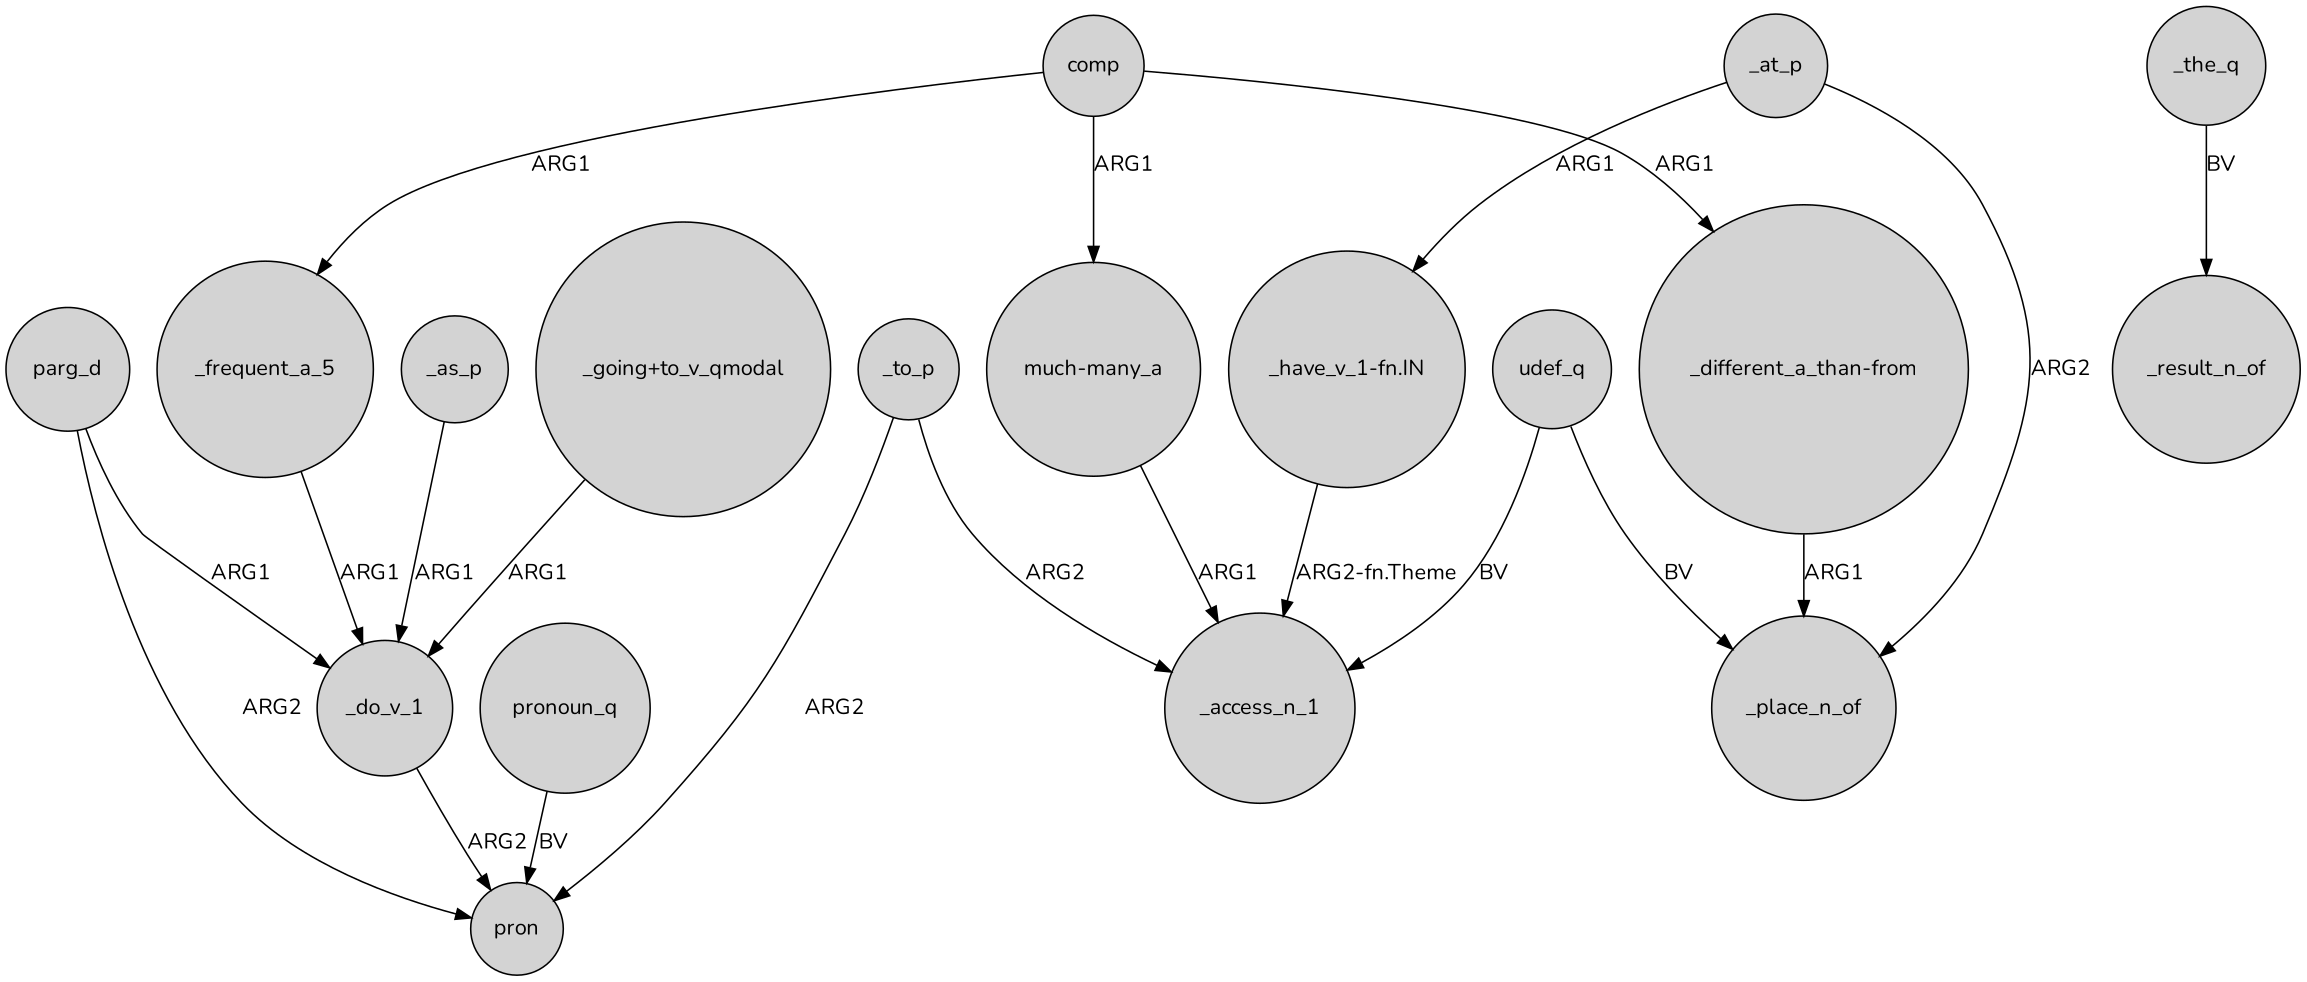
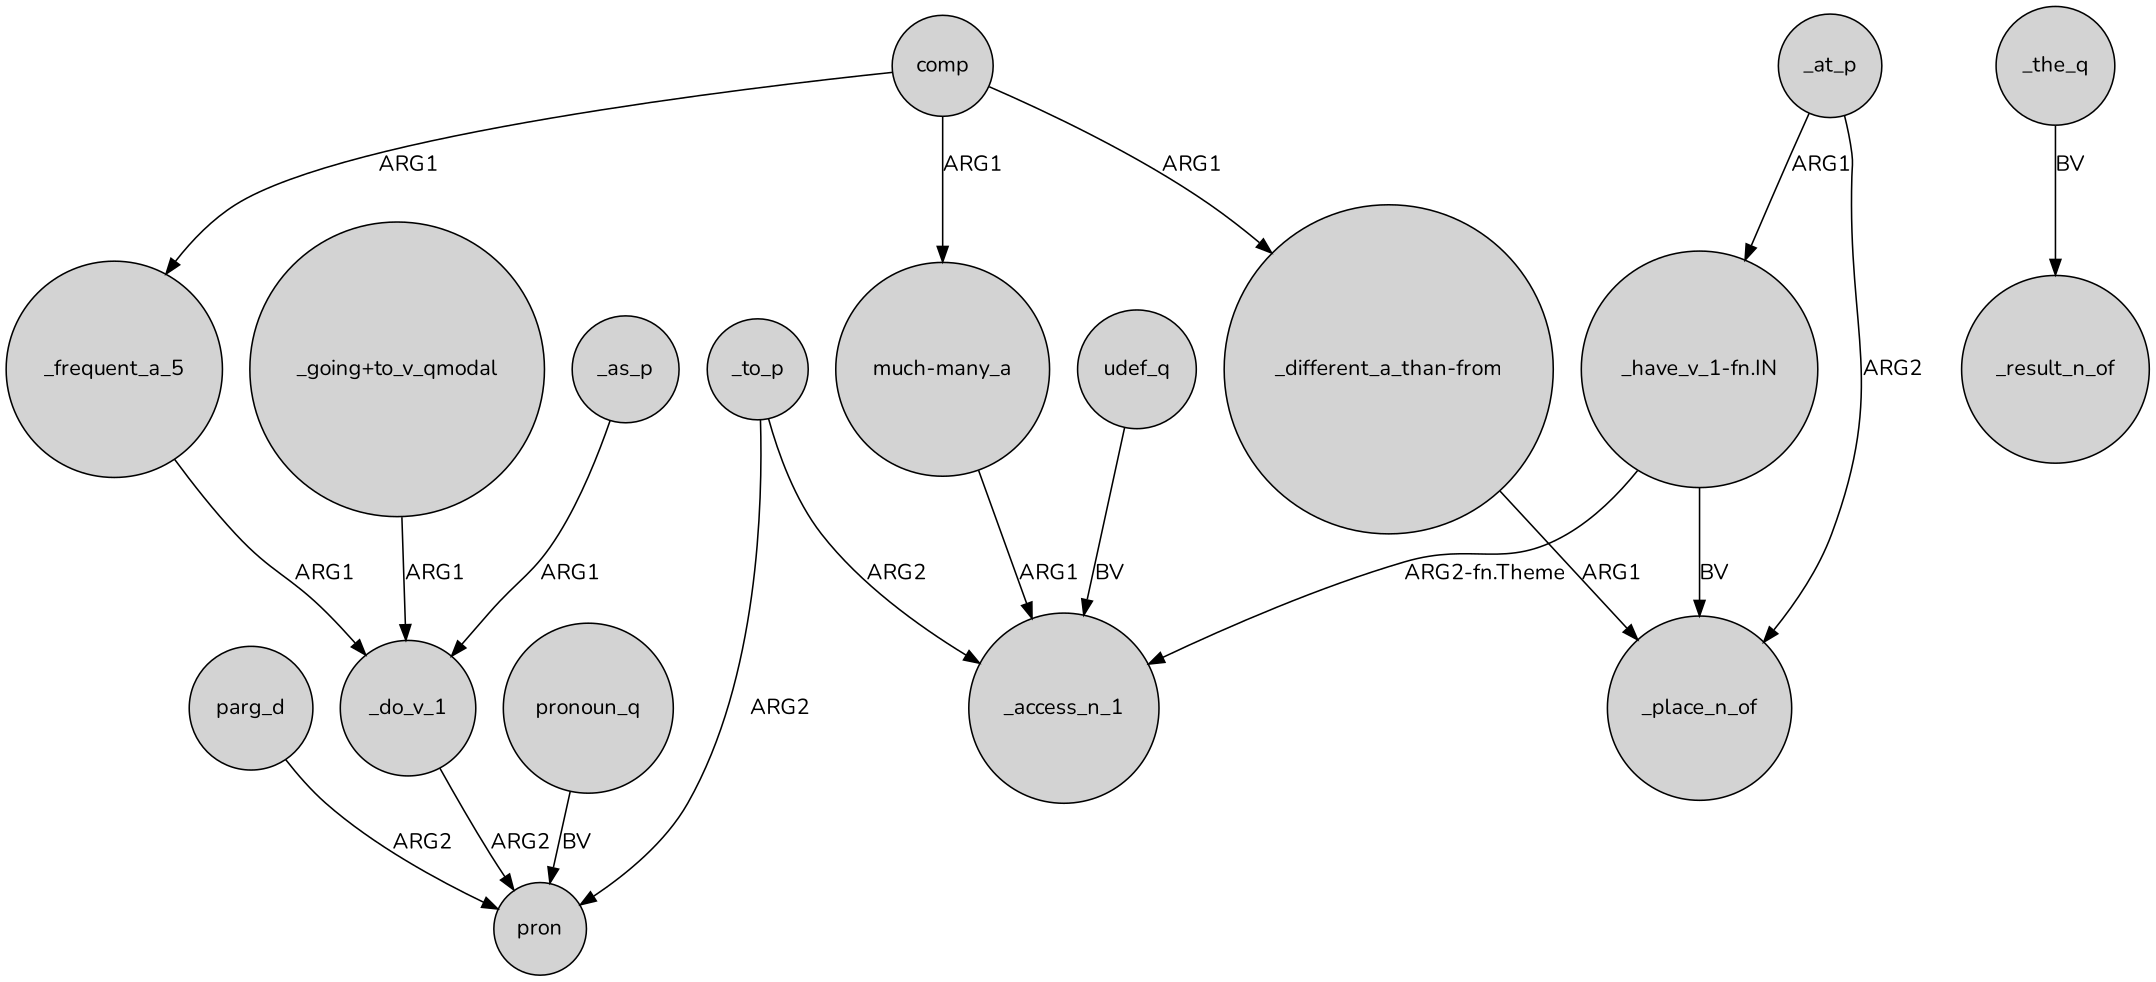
(1631, 543) -> (1699, 544)
(180, 562) -> none
